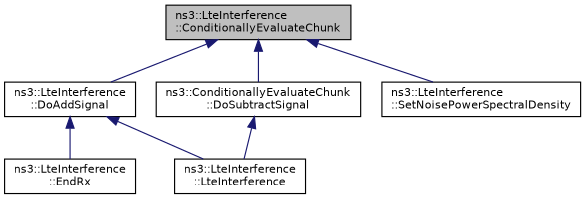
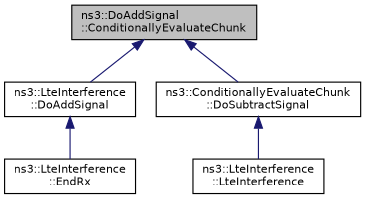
(258, 22) -> (164, 22)
(481, 99) -> none
(160, 140) -> none
